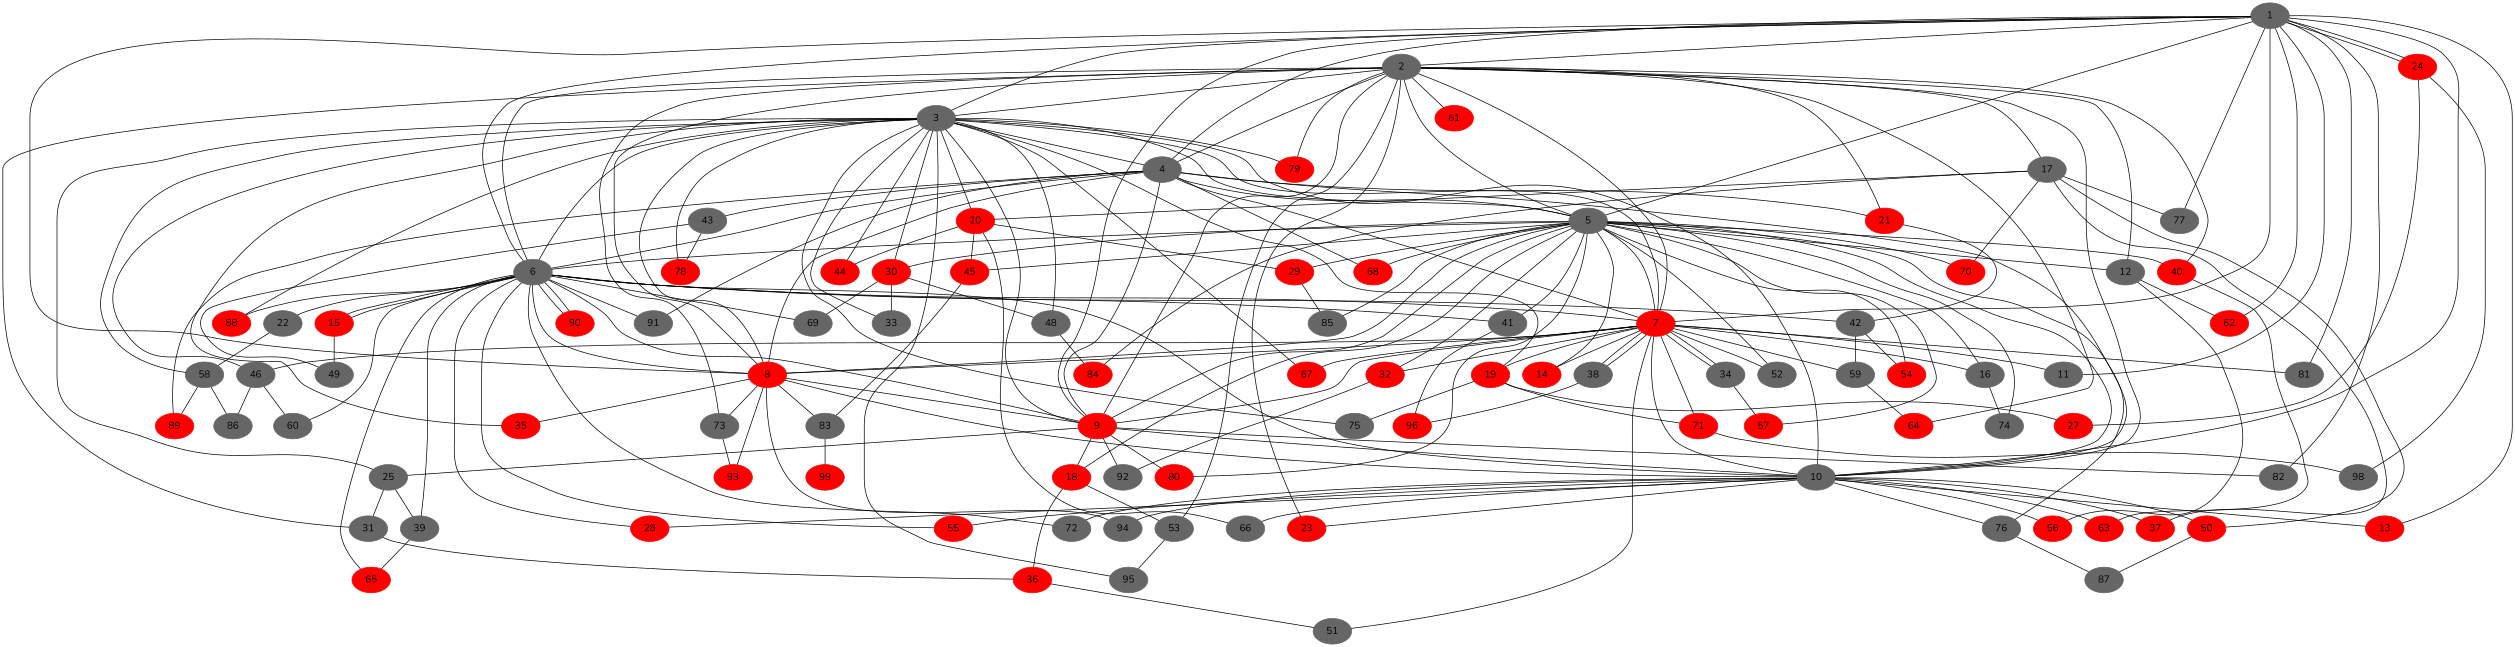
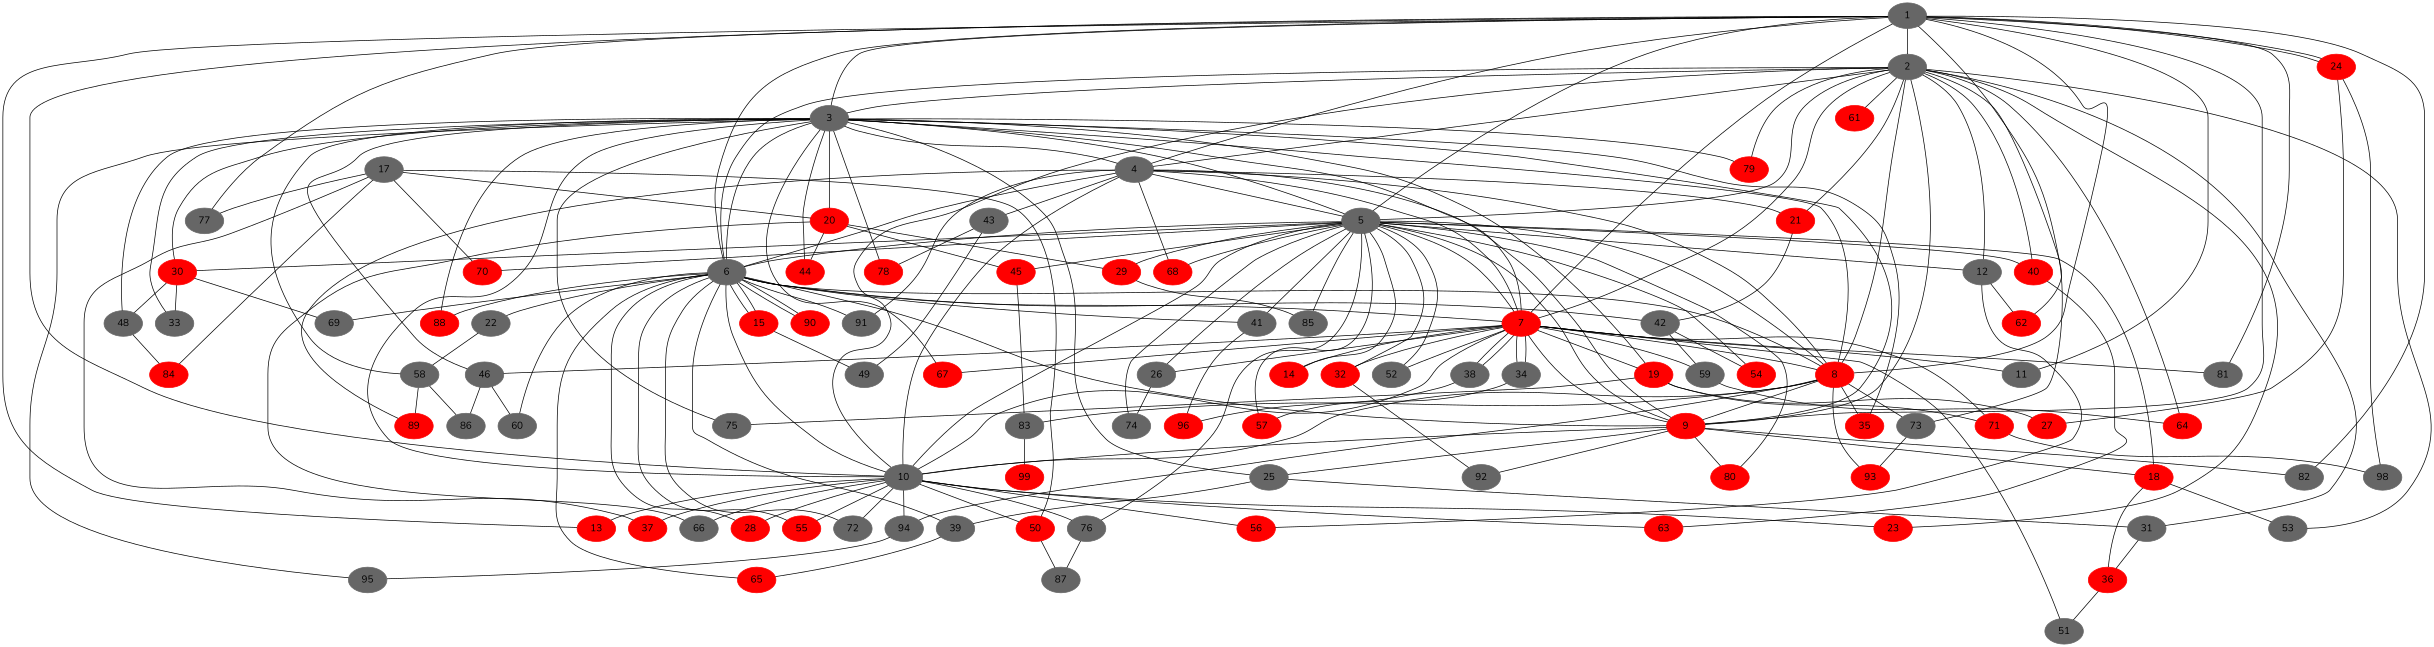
(1743, 79) -> none
(1985, 375) -> (1156, 375)
(1151, 554) -> (627, 569)
